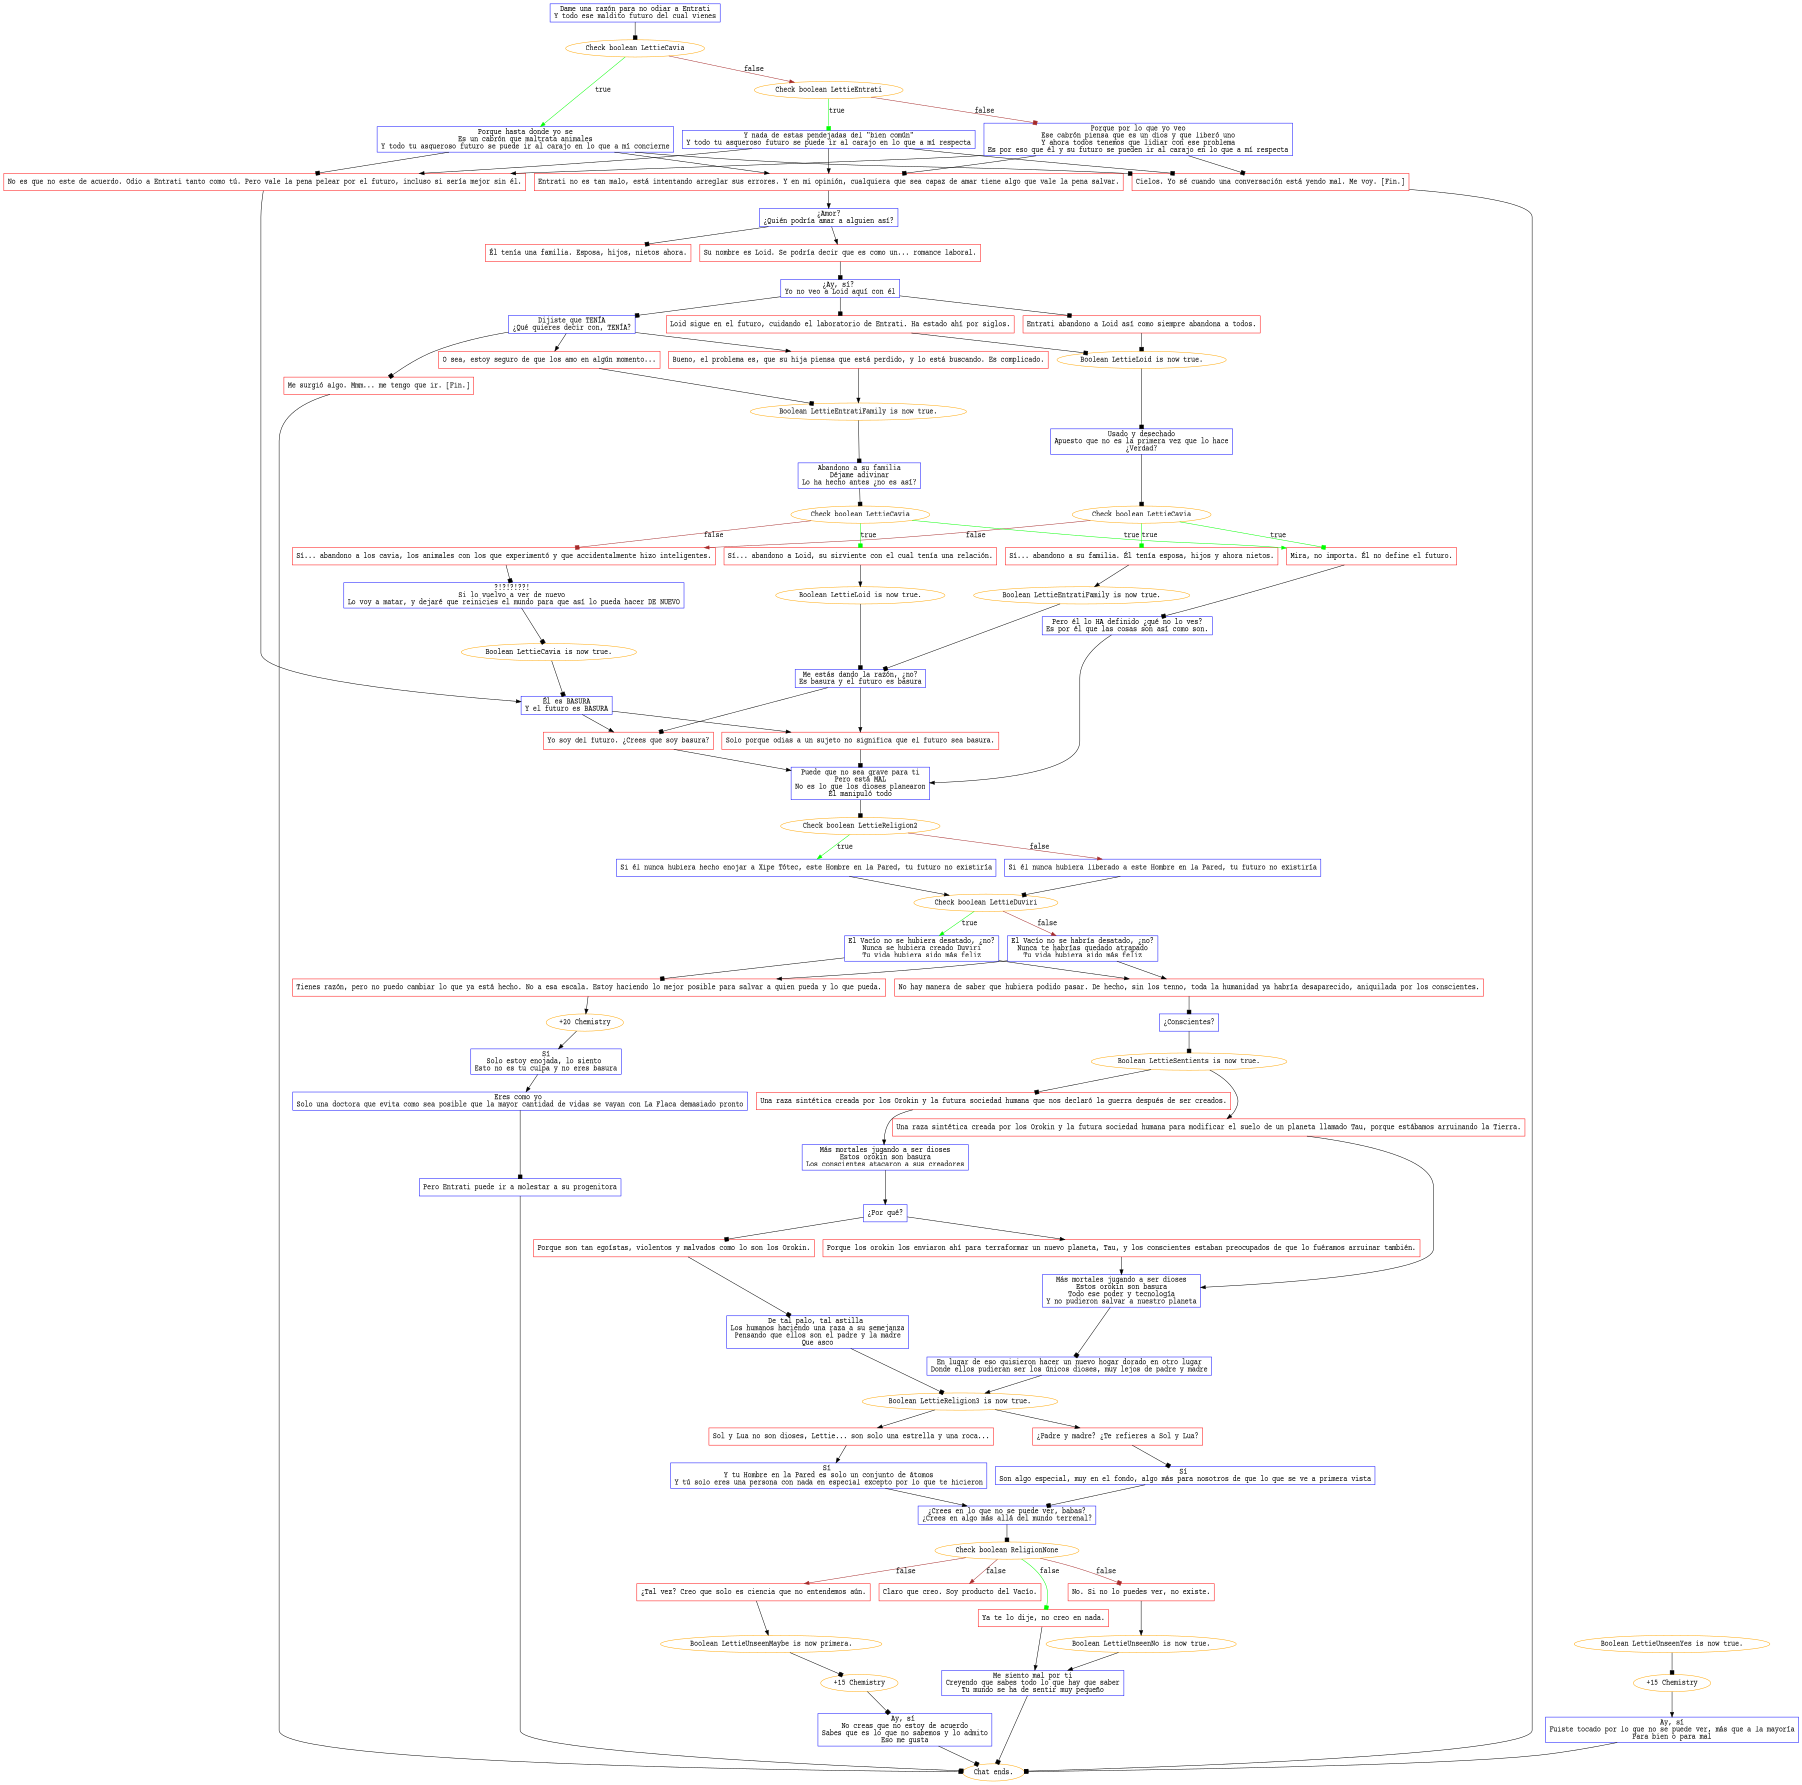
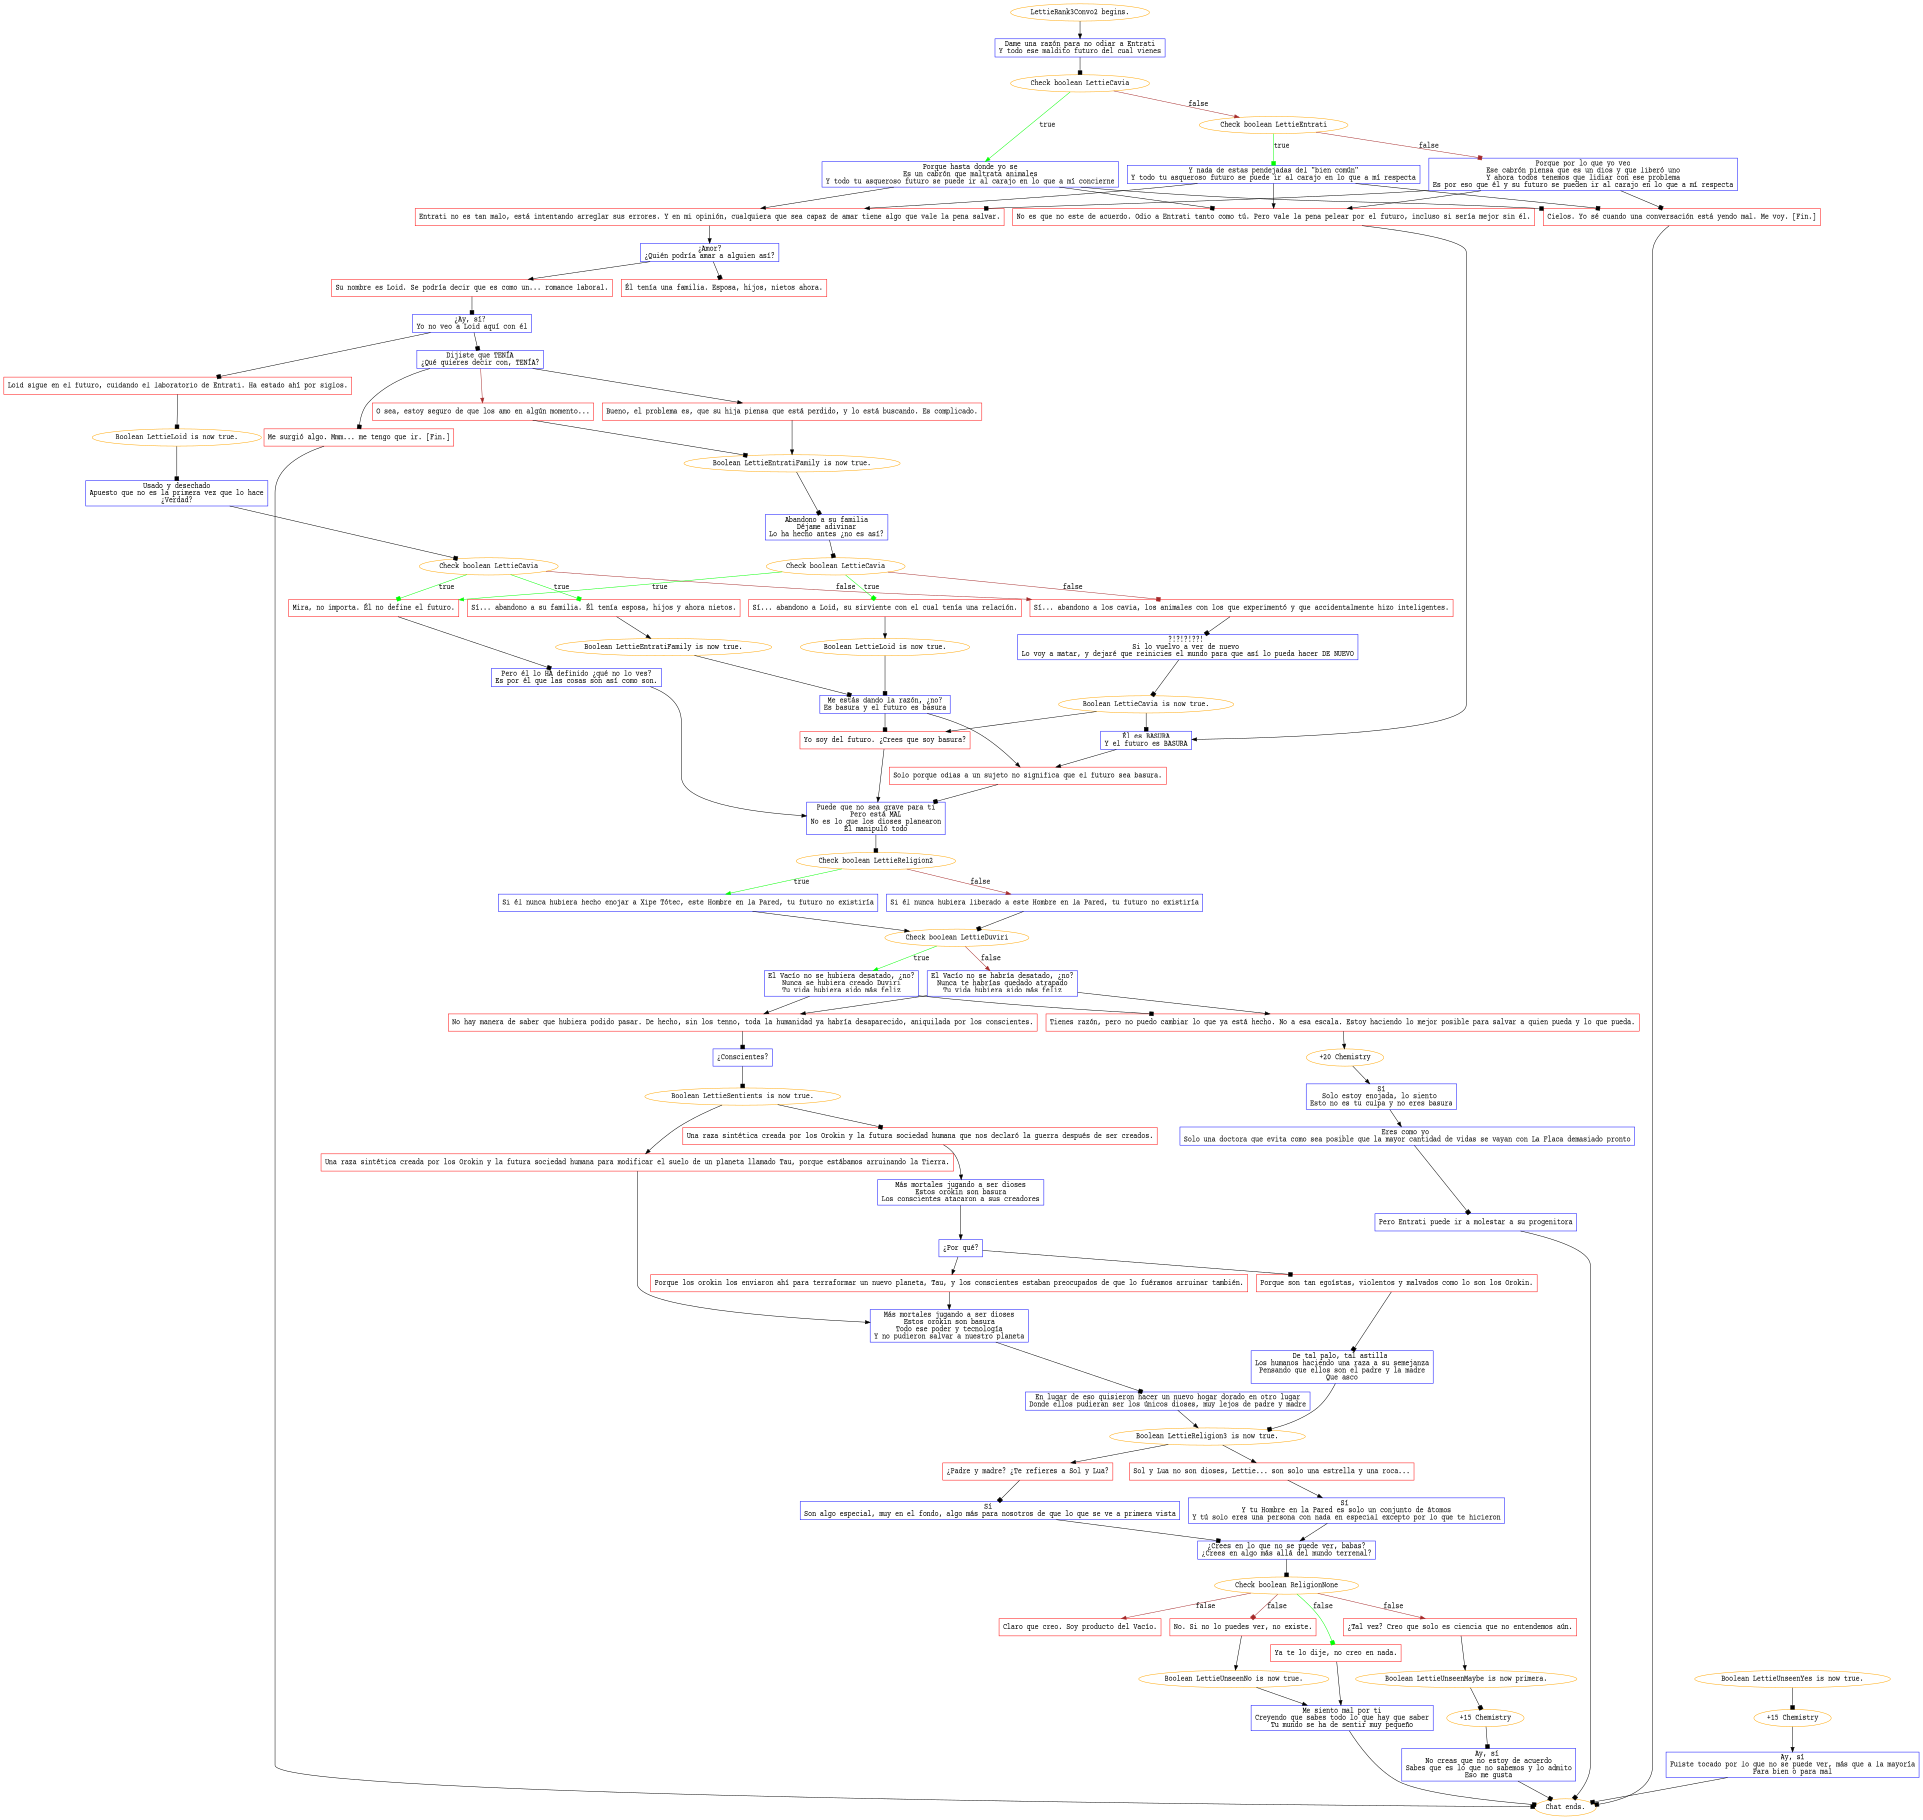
none -> (1080, 12)
(1142, 324) -> none
(562, 340) -> (481, 383)
(596, 722) -> (1024, 721)
